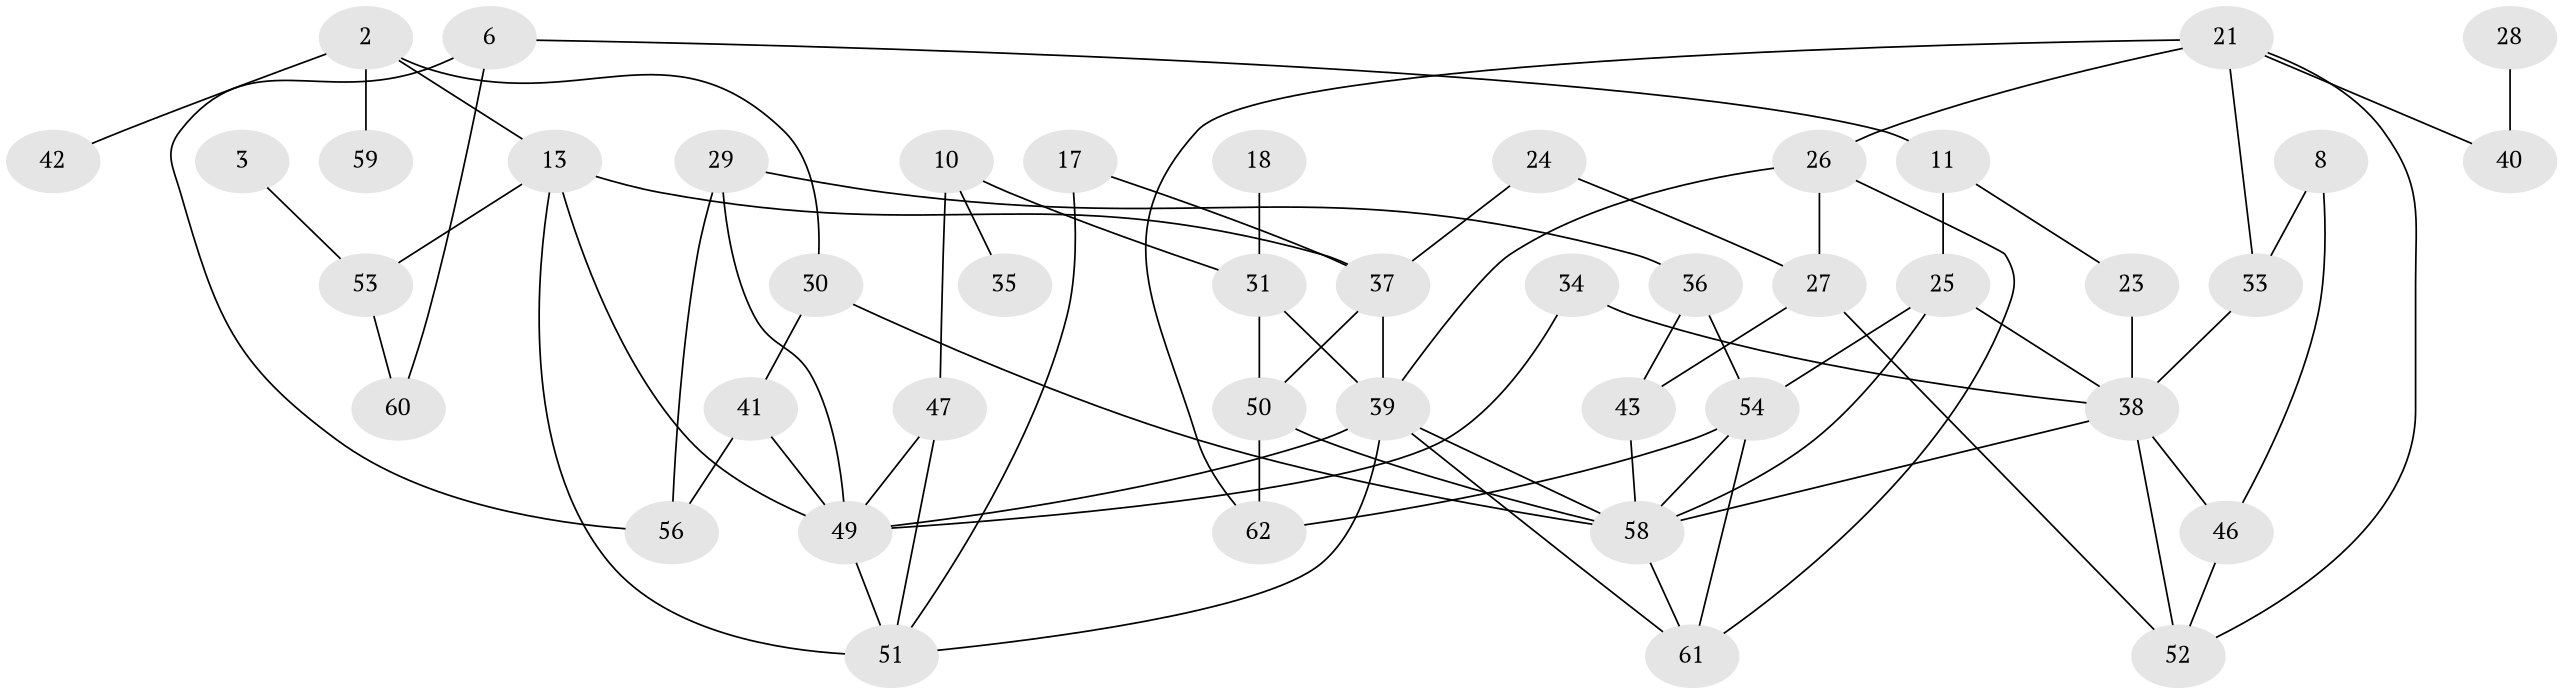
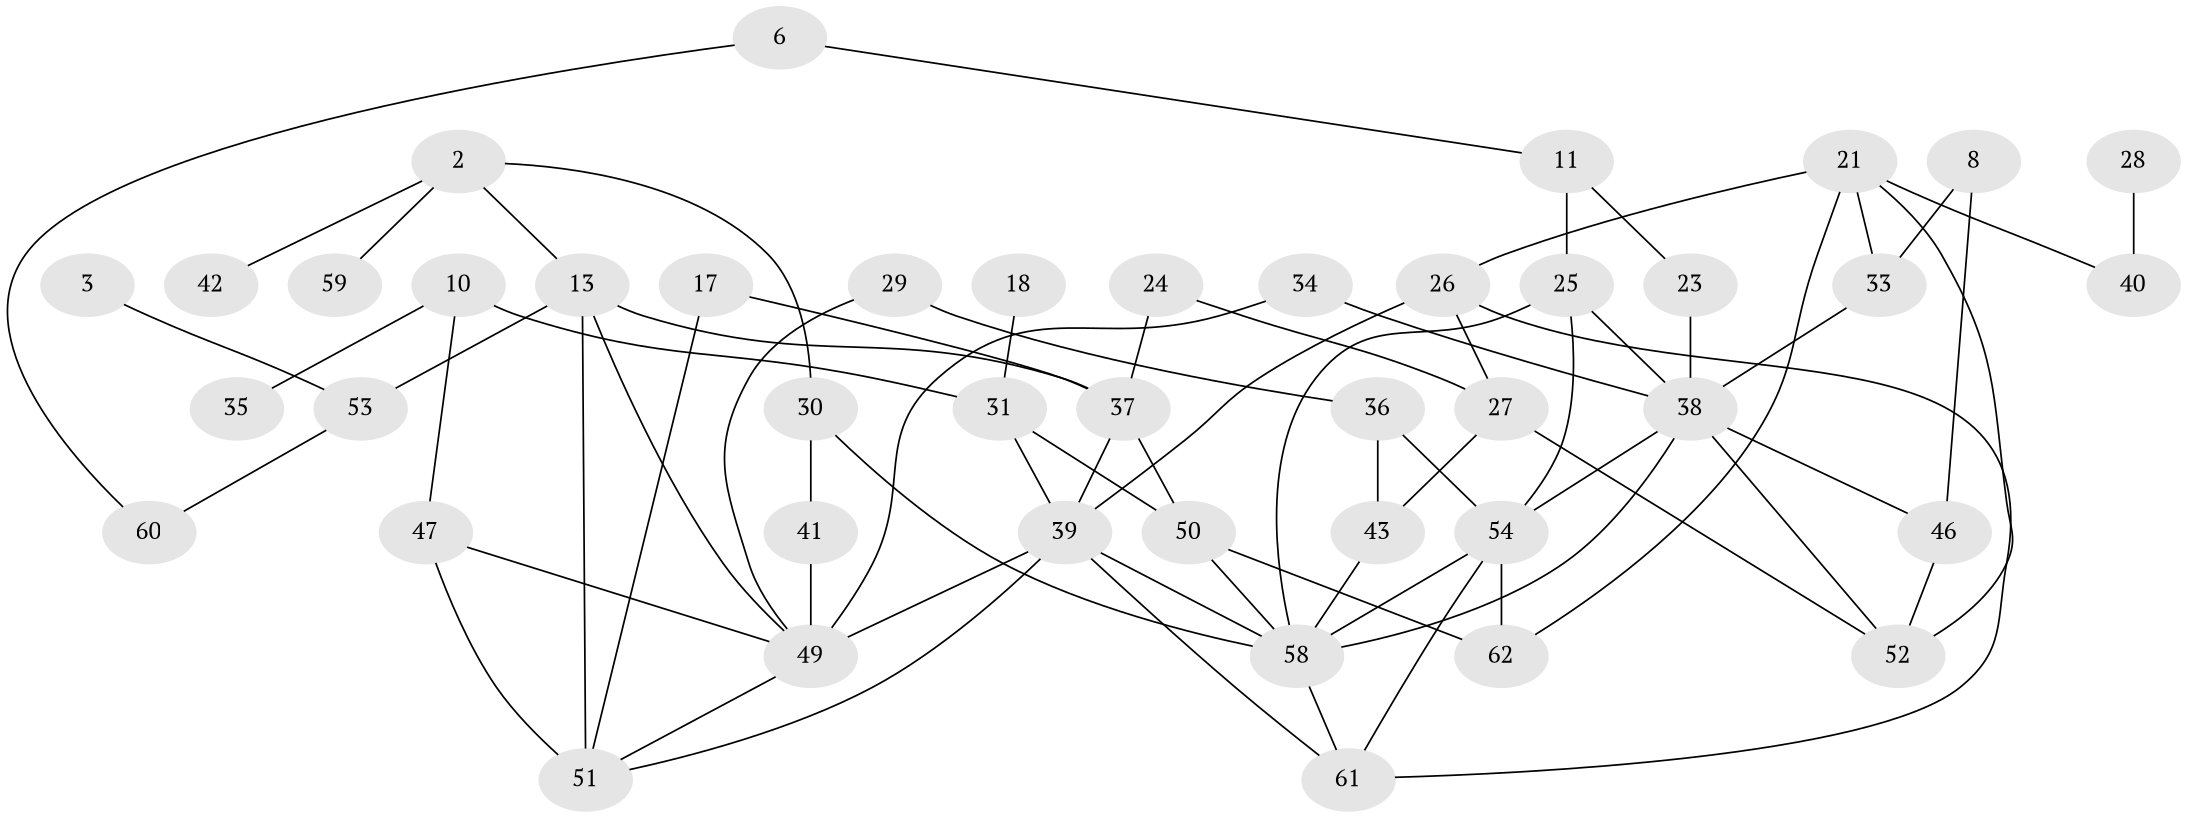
none -> (1586, 477)
(672, 533) -> none
